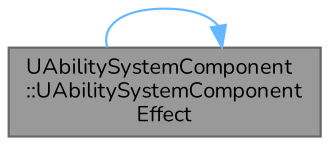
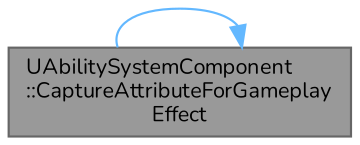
(165, 92) -> (180, 92)
